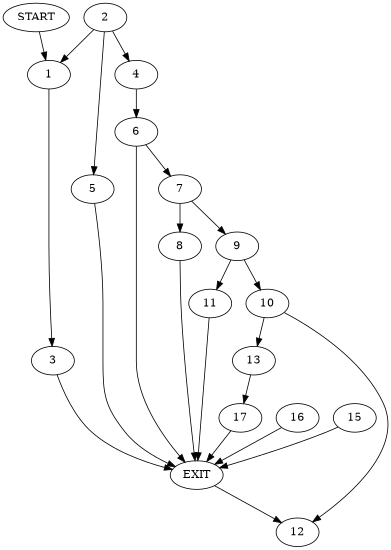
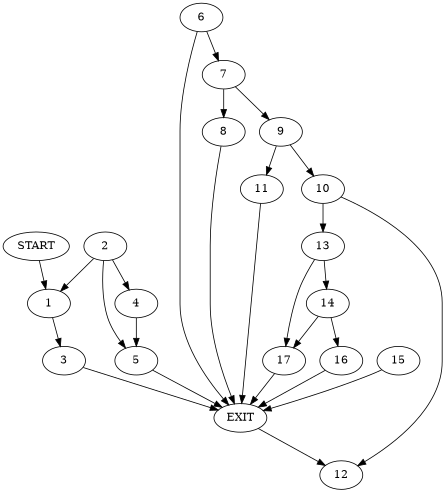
(136, 99) -> (136, 328)
none -> (328, 303)
